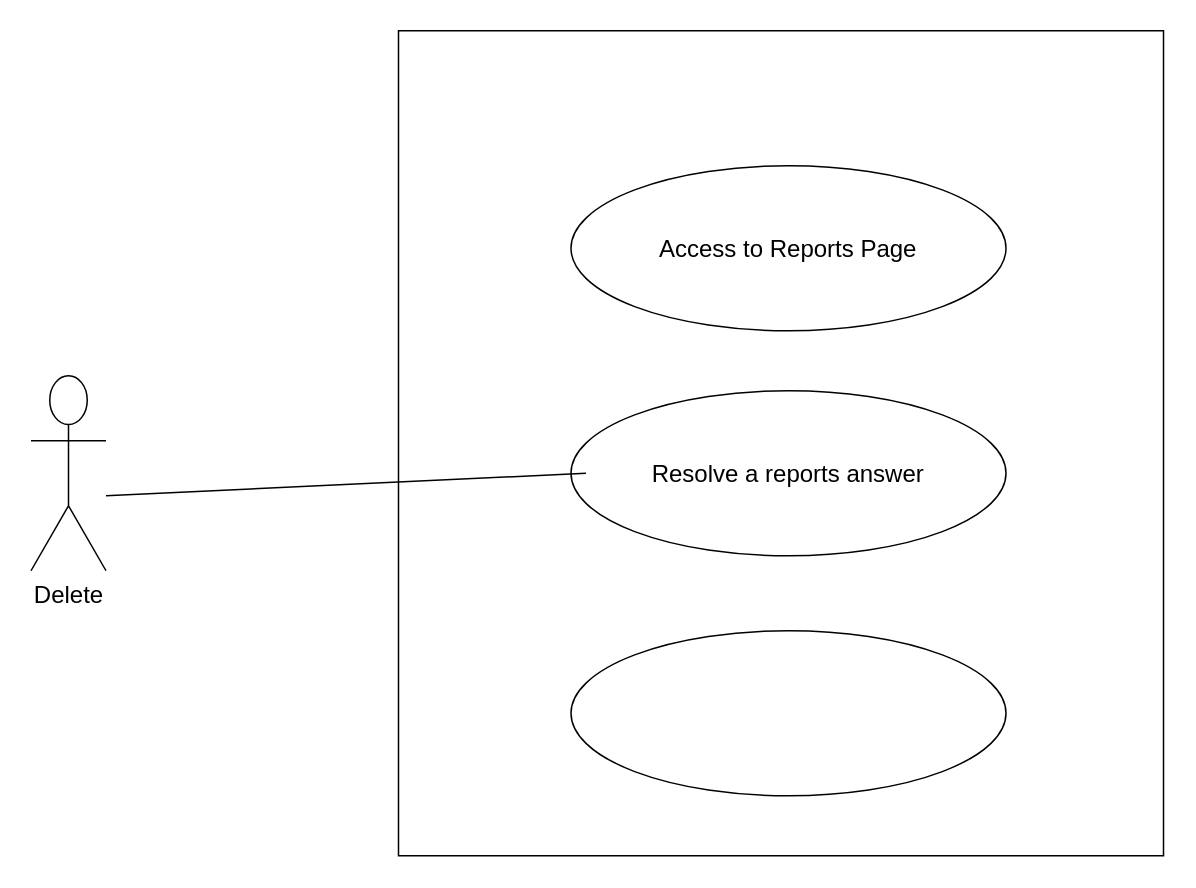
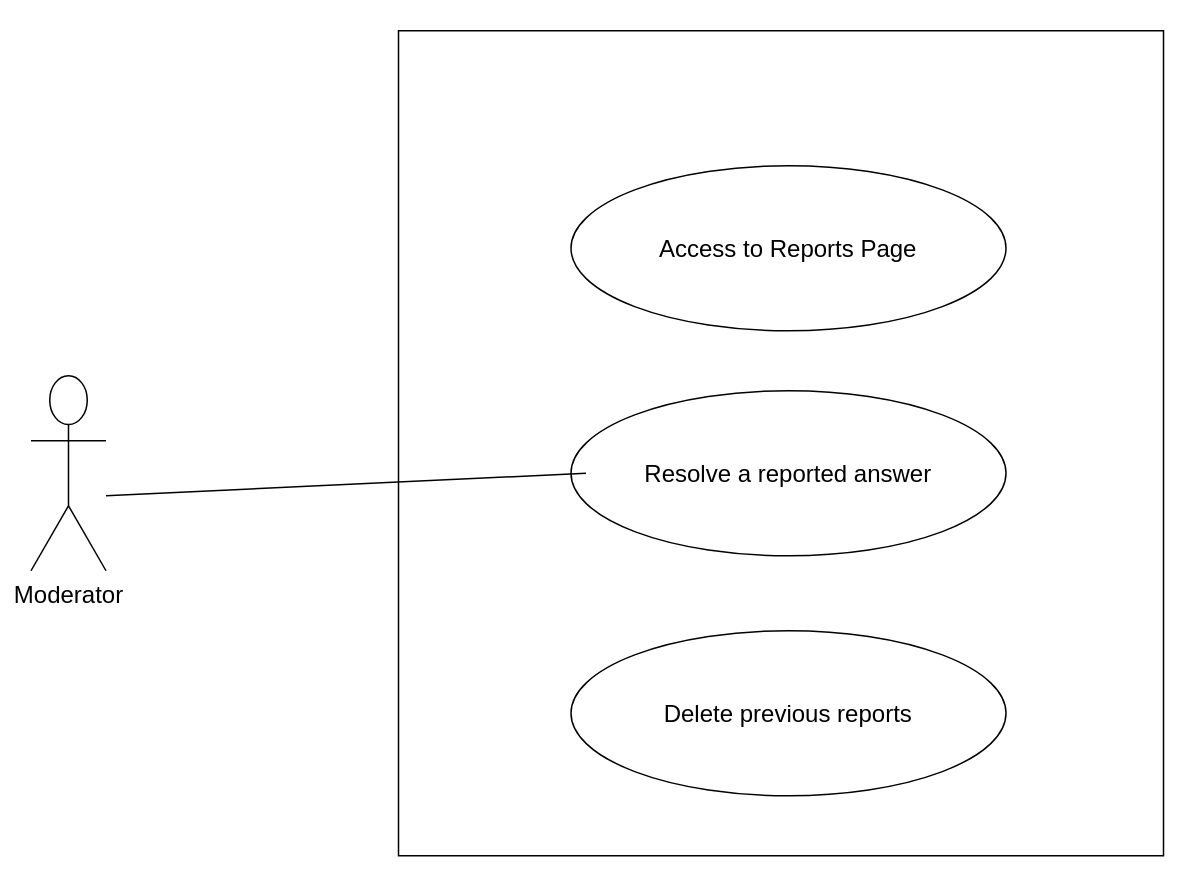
(788, 473) -> (788, 473)
(69, 596) -> (69, 596)
none -> (788, 713)
